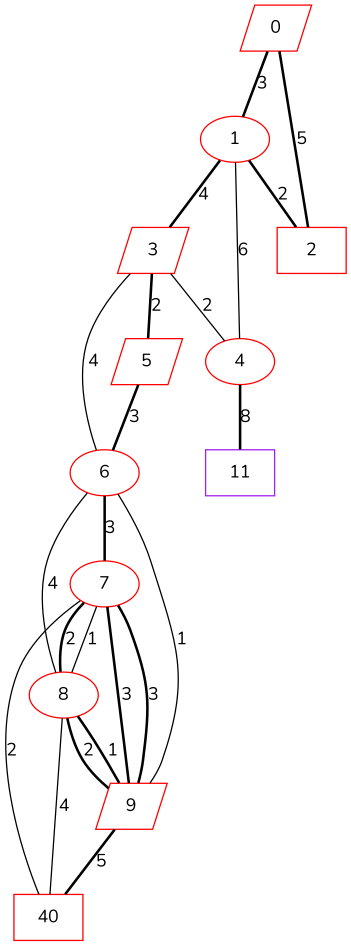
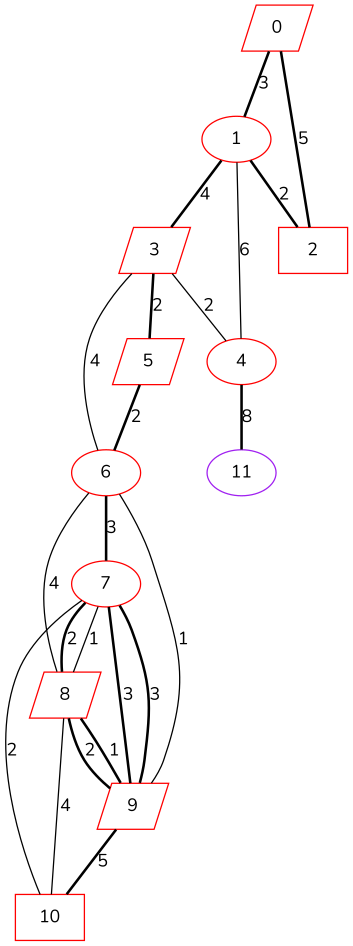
(135, 417) -> (136, 417)
(240, 473) -> (242, 473)
(64, 695) -> (65, 695)
(48, 917) -> (50, 917)
